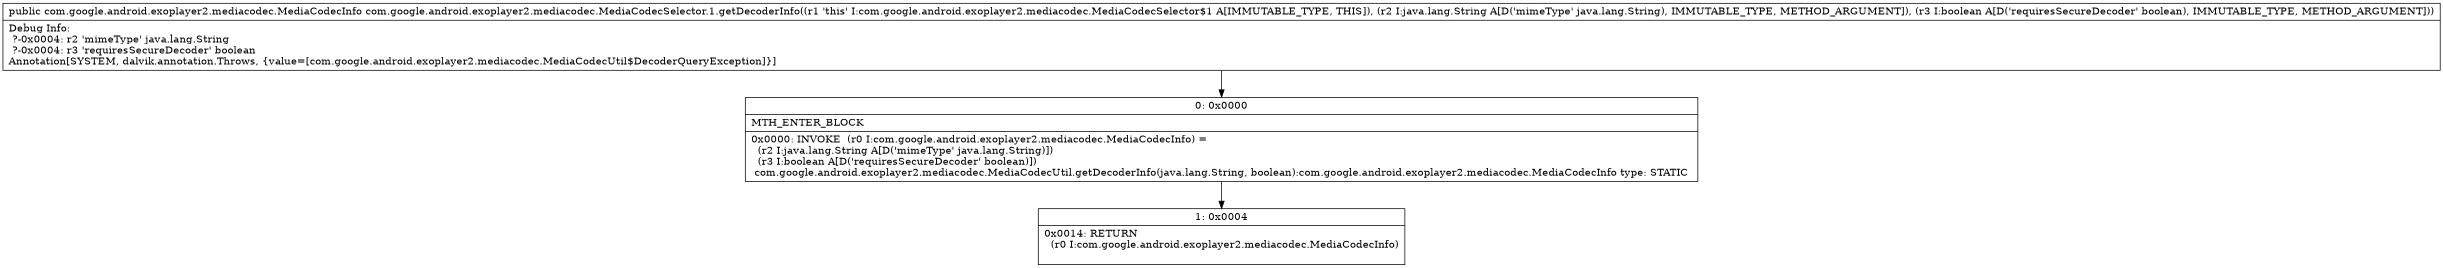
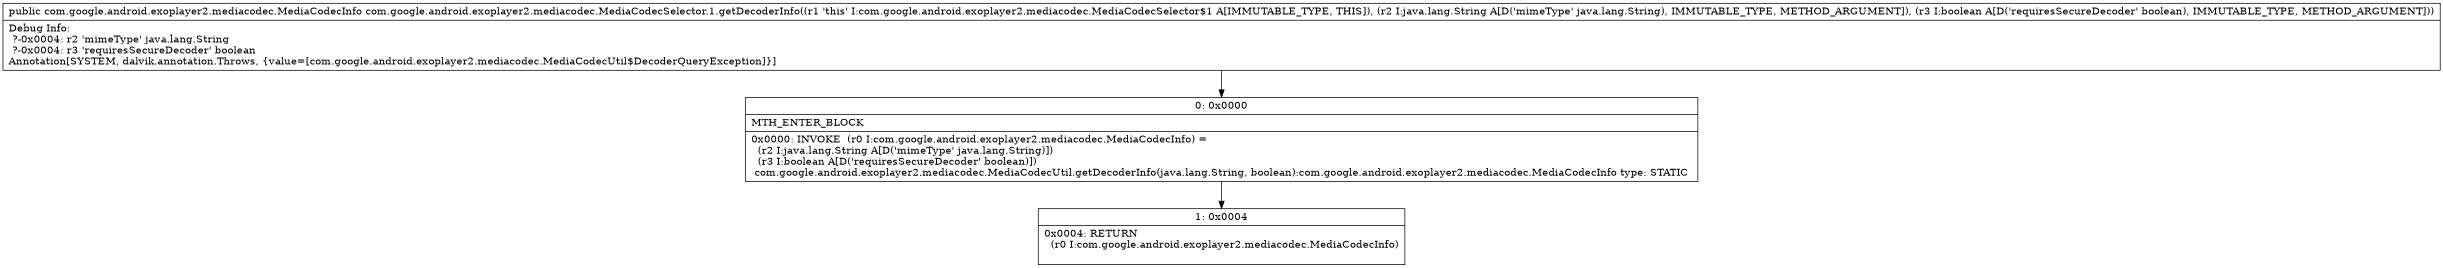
(1094, 234) -> (1094, 234)
